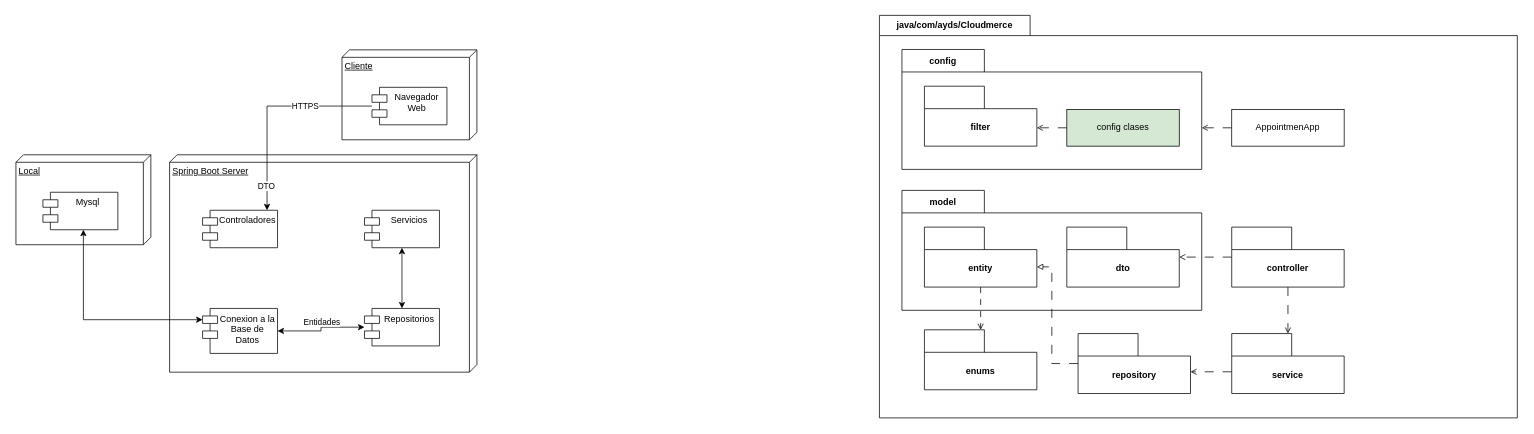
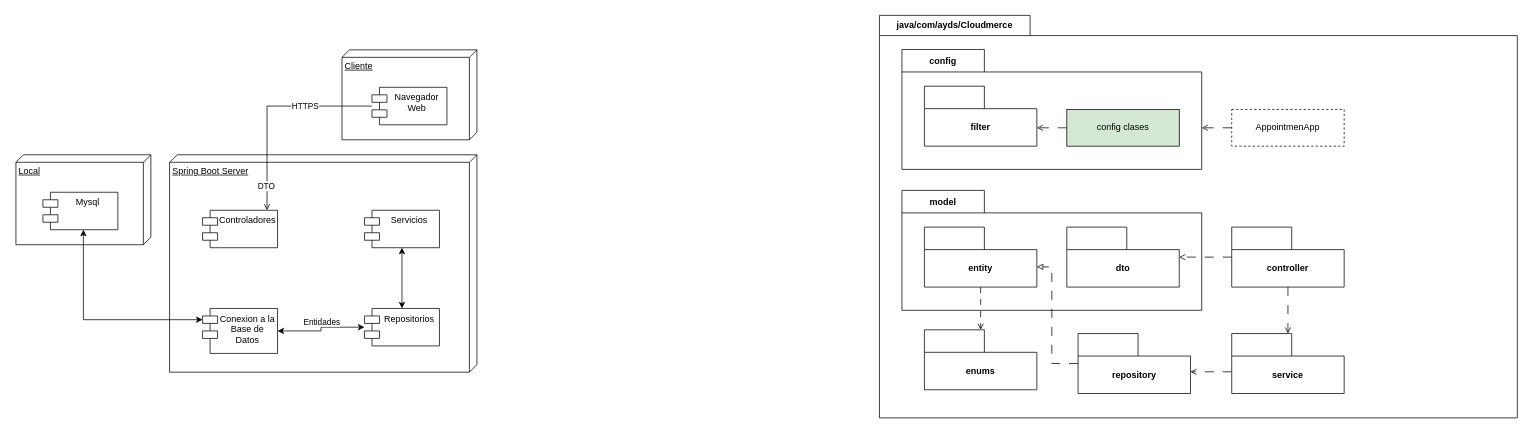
(1288, 128) -> (1288, 128)
(267, 204) -> (267, 205)
